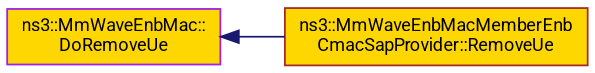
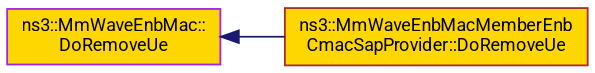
(436, 37) -> (436, 37)
